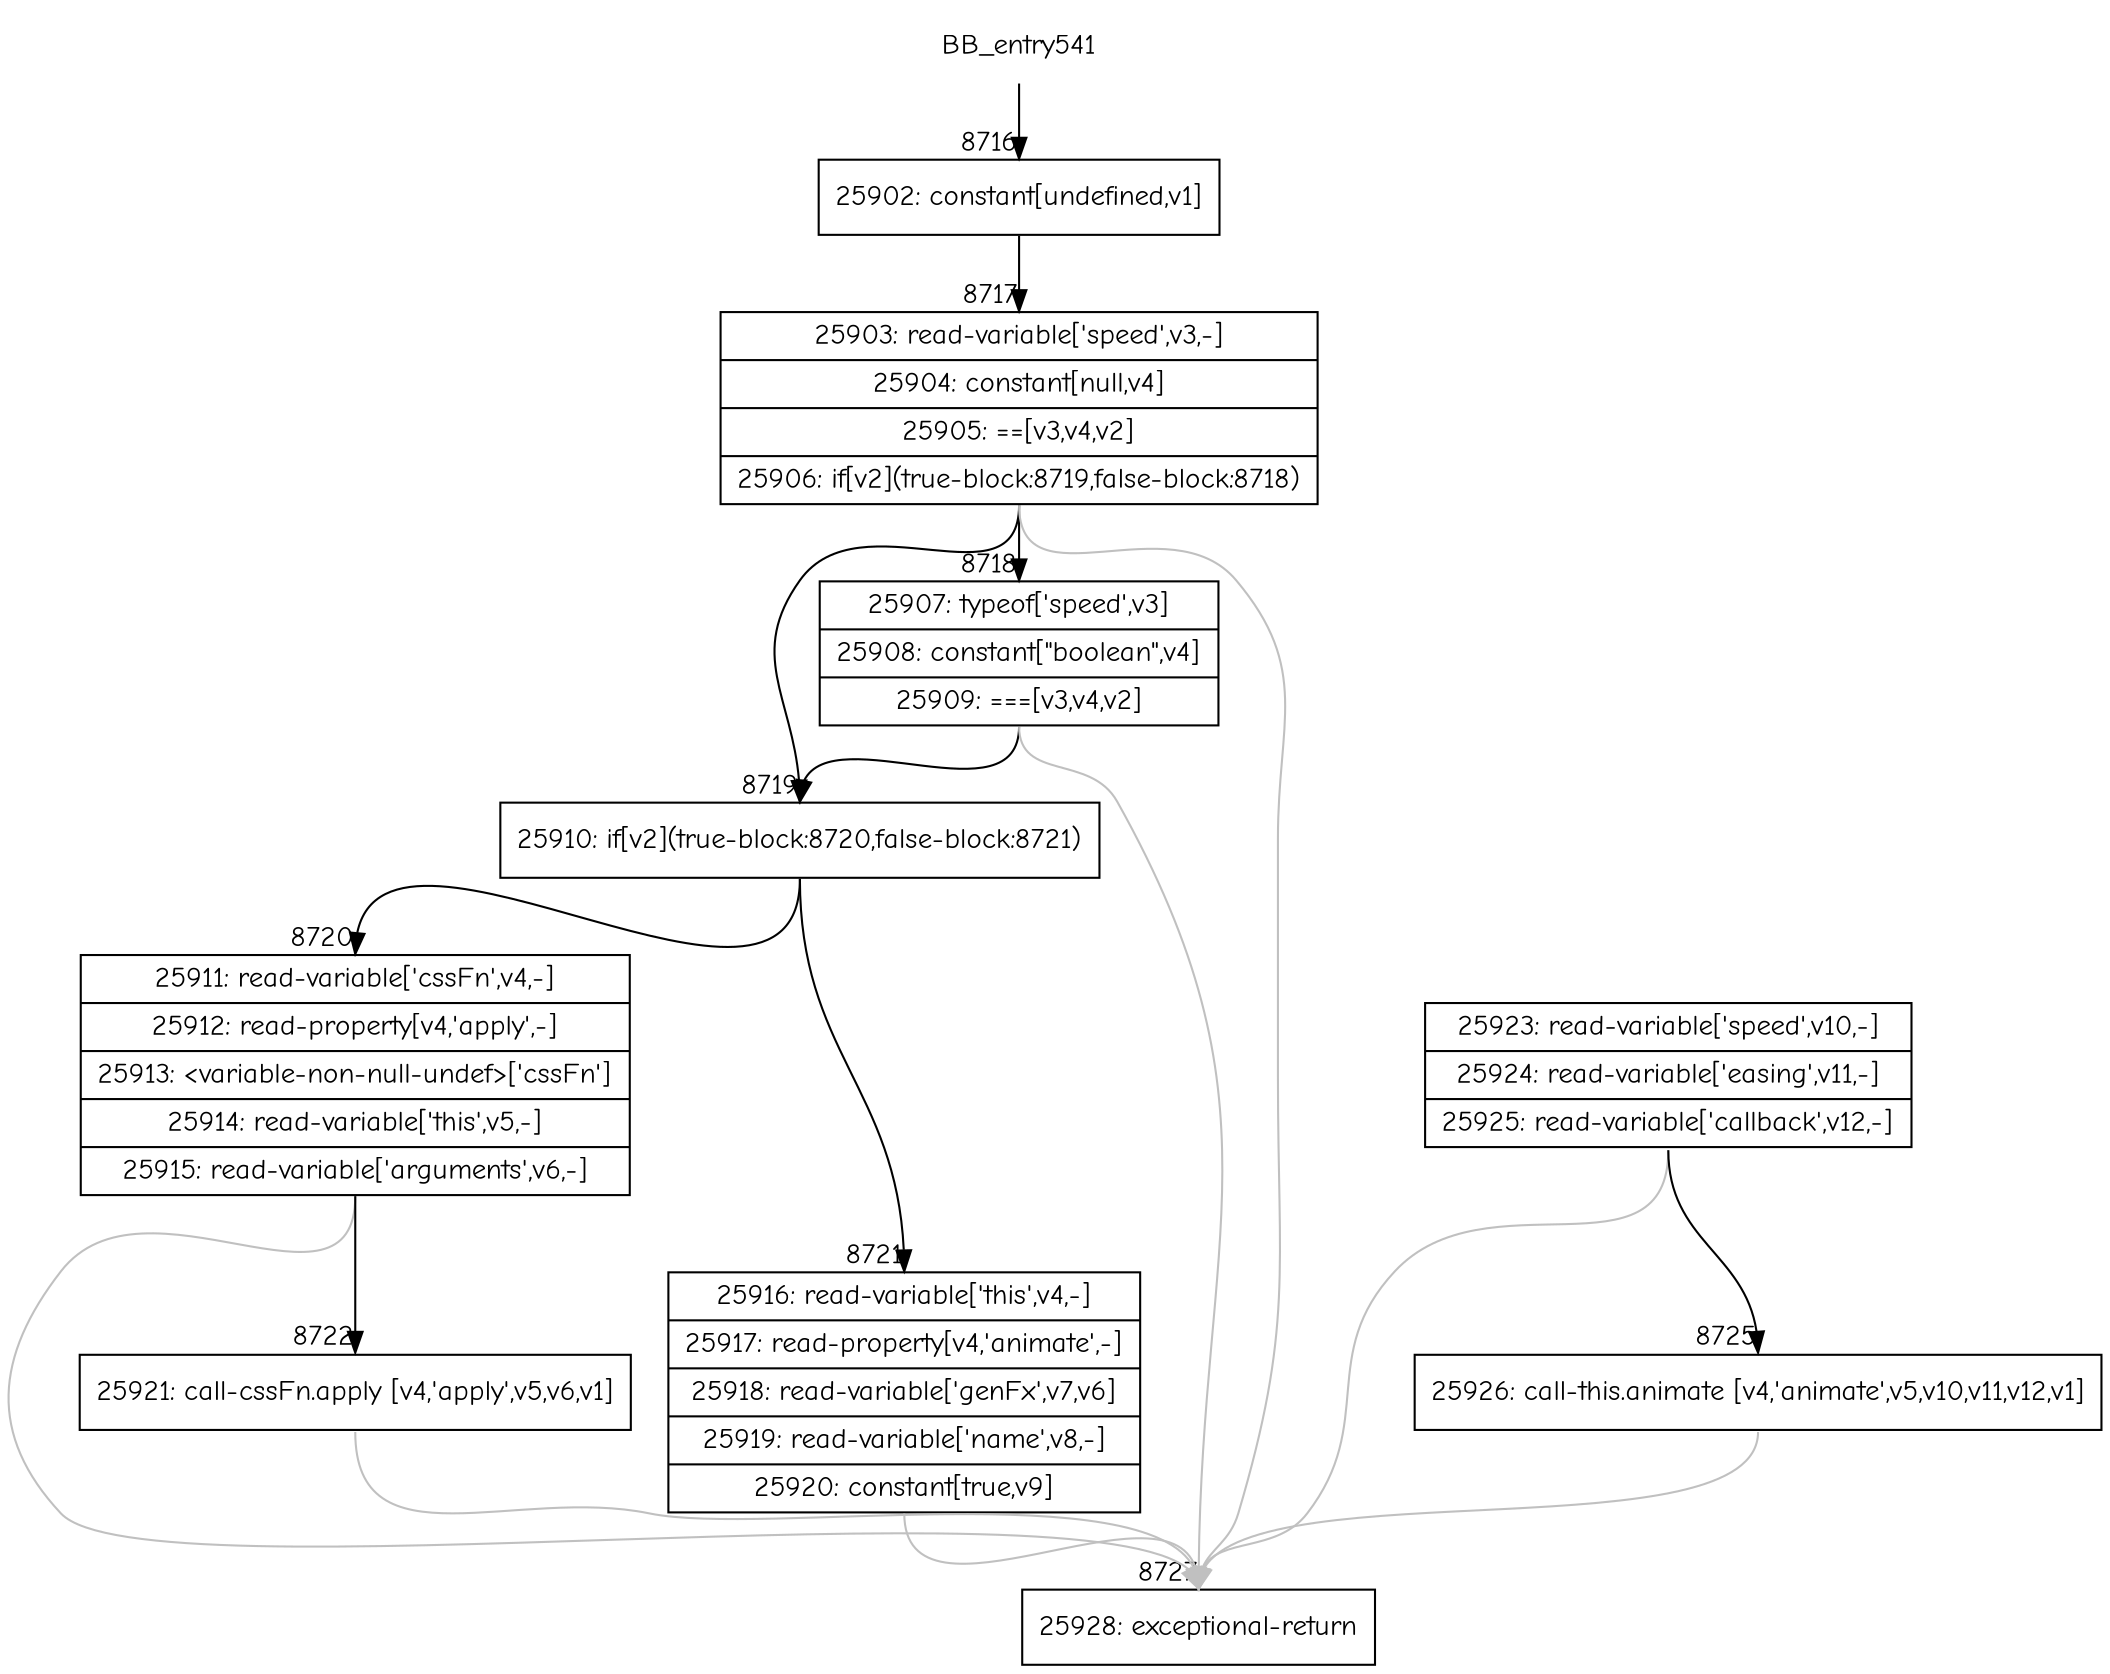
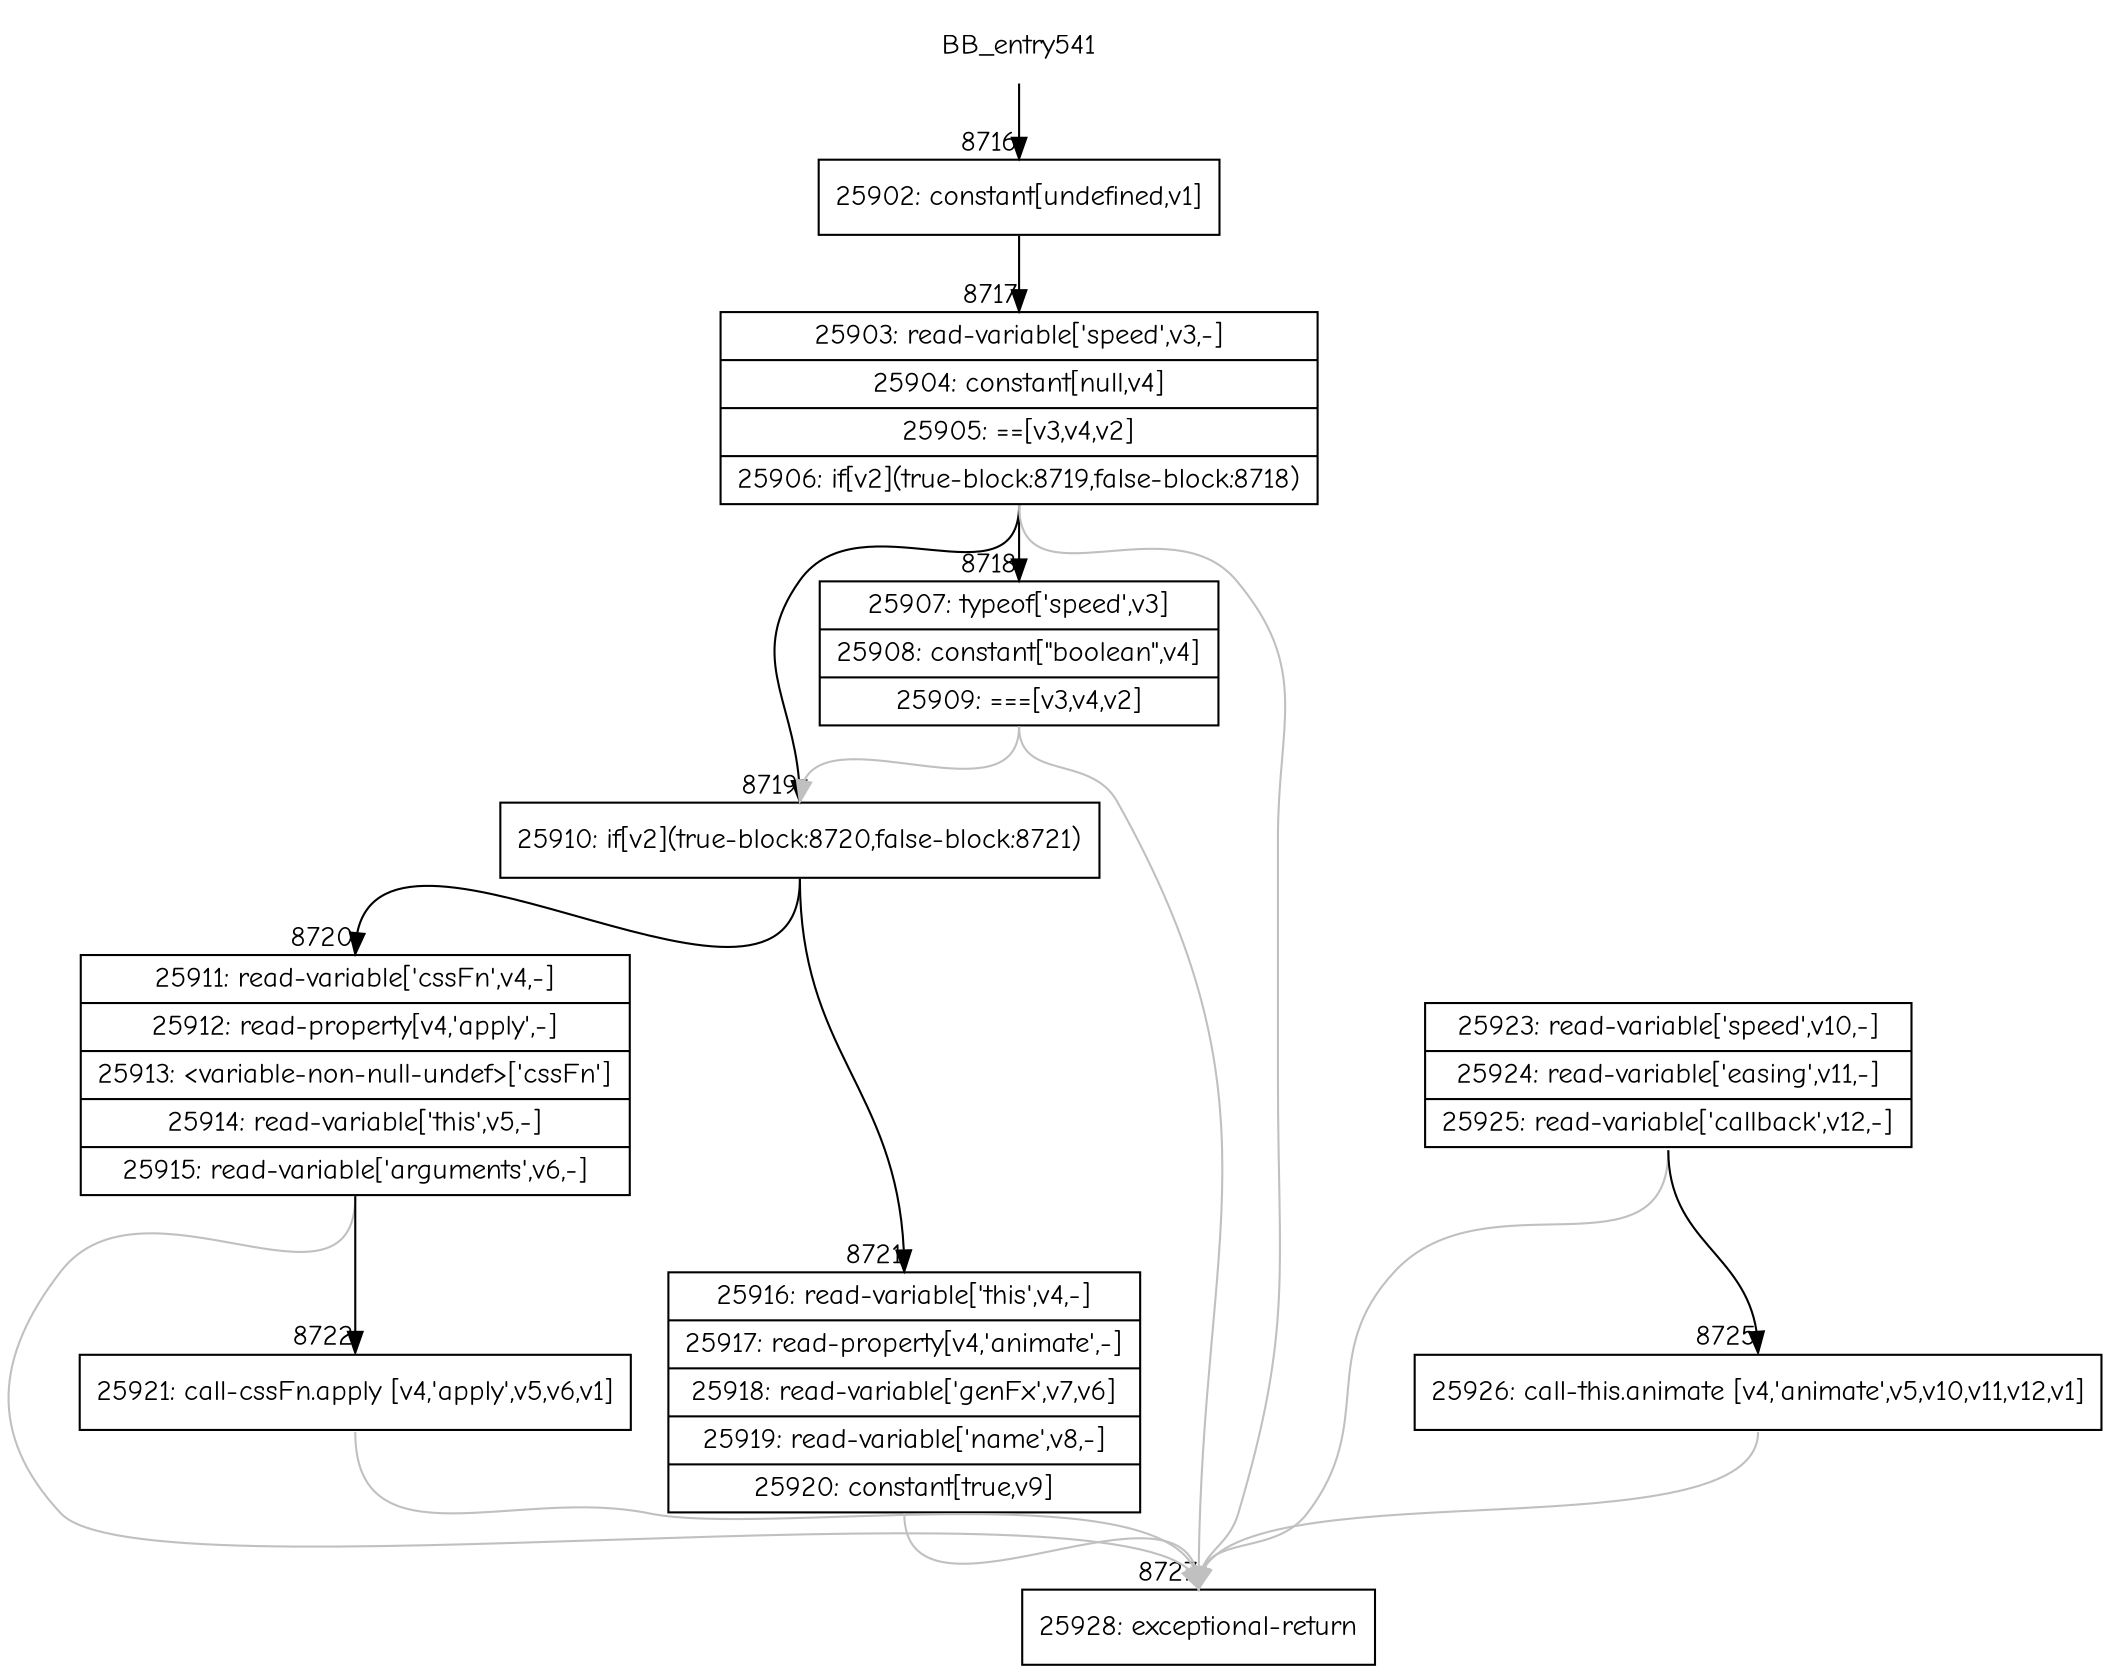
(920, 765) -> (920, 765)
